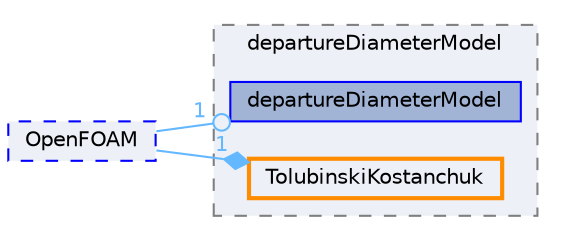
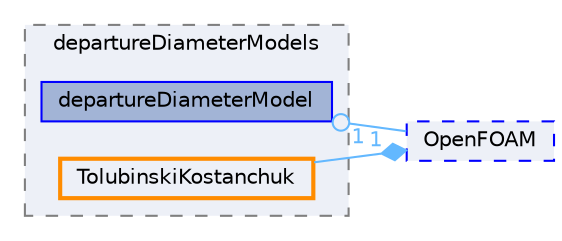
(376, 45) -> (187, 45)
(190, 155) -> (336, 159)
